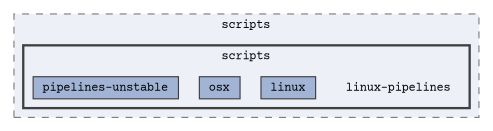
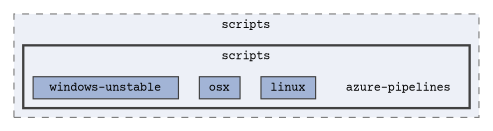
(106, 88) -> (106, 88)
(399, 88) -> (399, 88)
